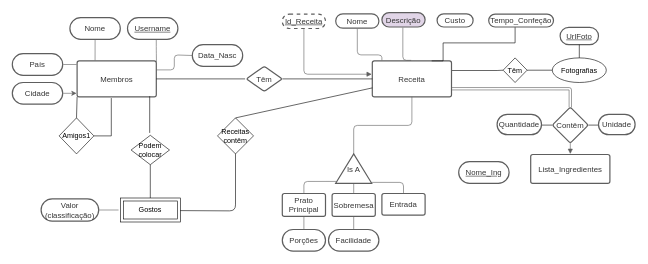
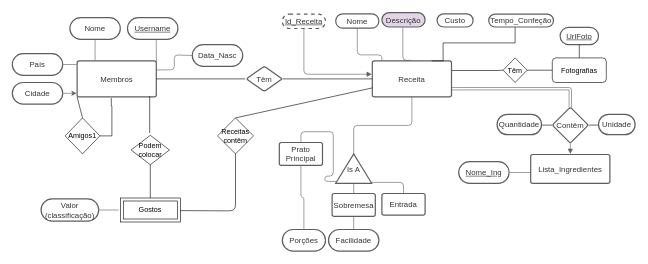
(579, 70) -> (579, 70)
(77, 136) -> (83, 136)
none -> (520, 173)
(304, 205) -> (301, 154)
